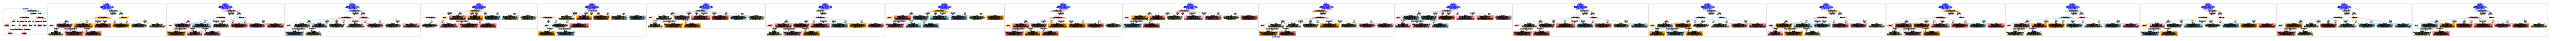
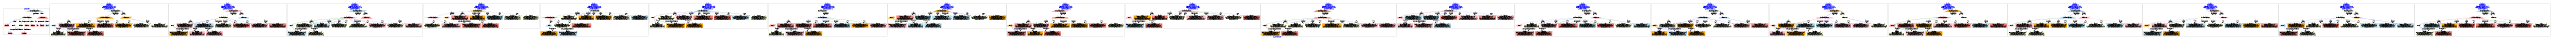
(20, 26) -> (21, 26)
(30, 26) -> (33, 26)
